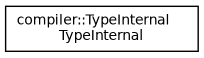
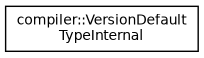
(102, 29) -> (102, 29)
